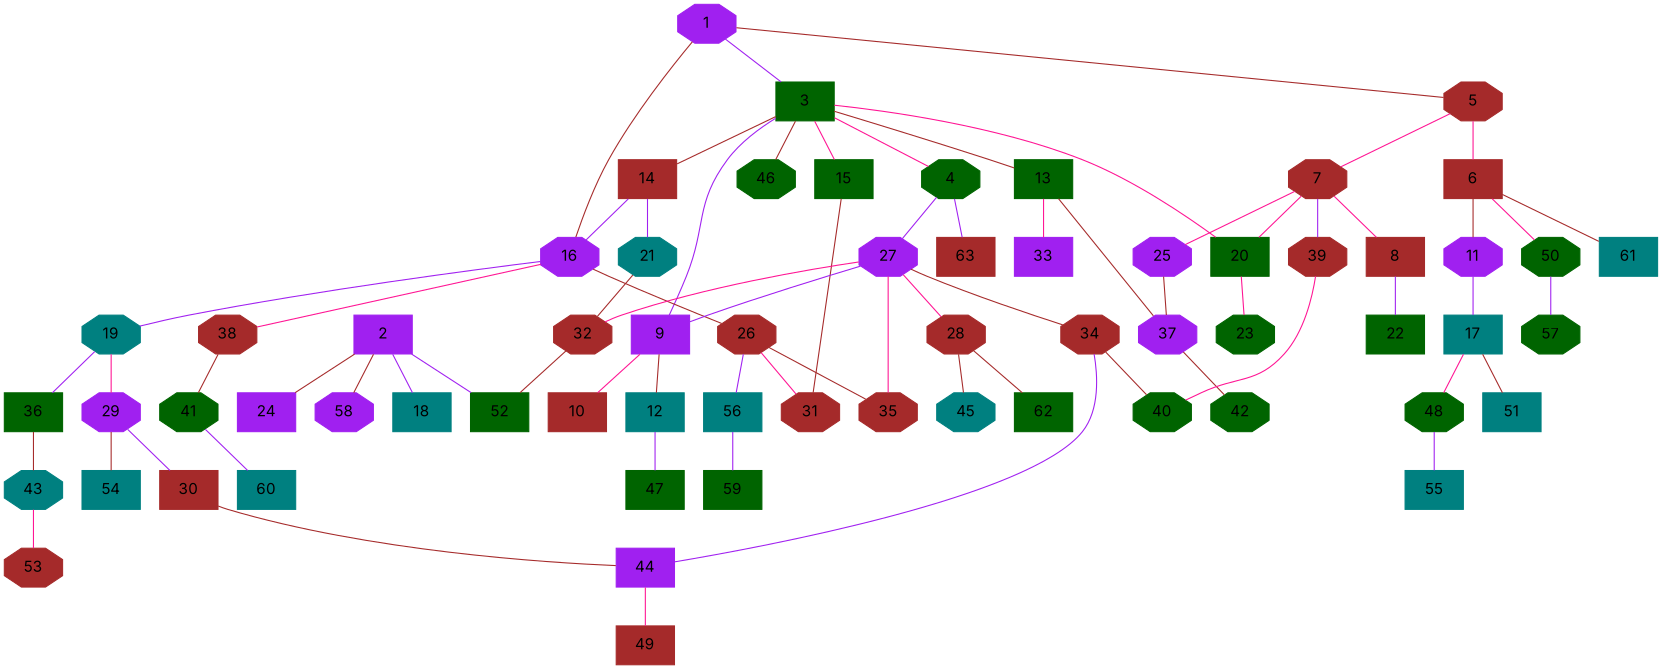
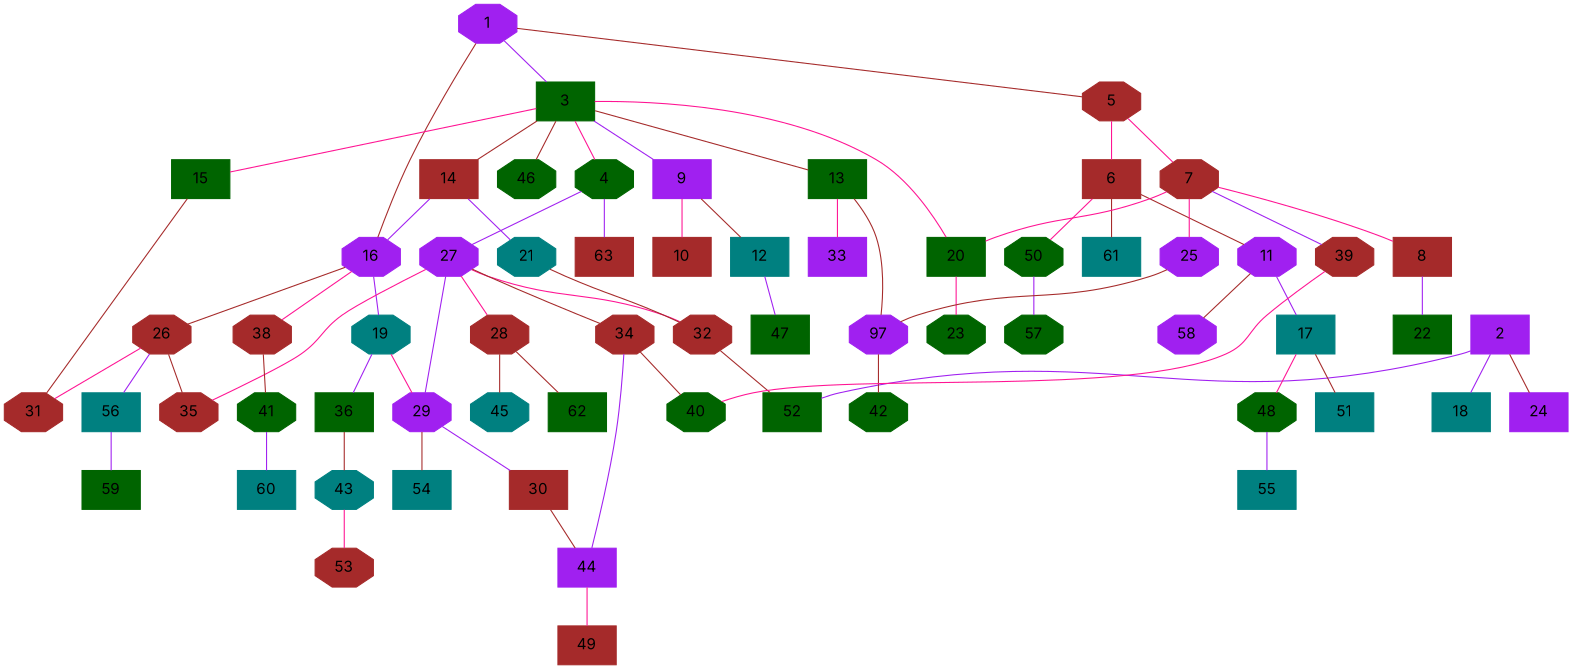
(775, 293) -> (435, 335)
(1168, 335) -> (878, 335)
(364, 373) -> (1227, 296)
